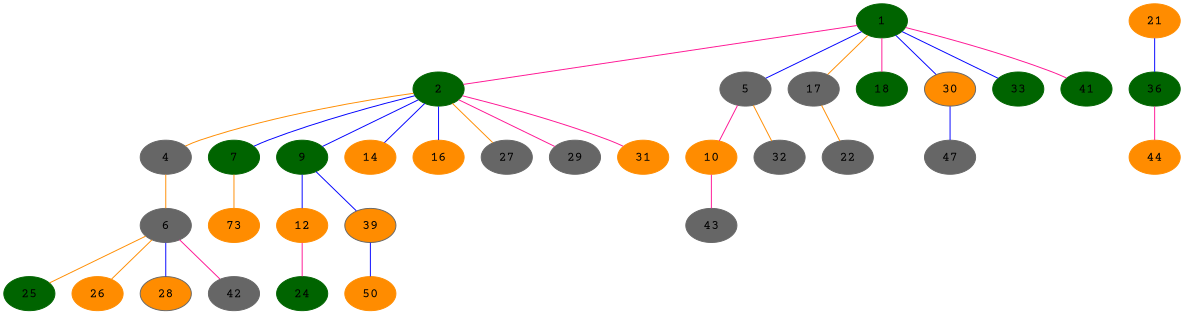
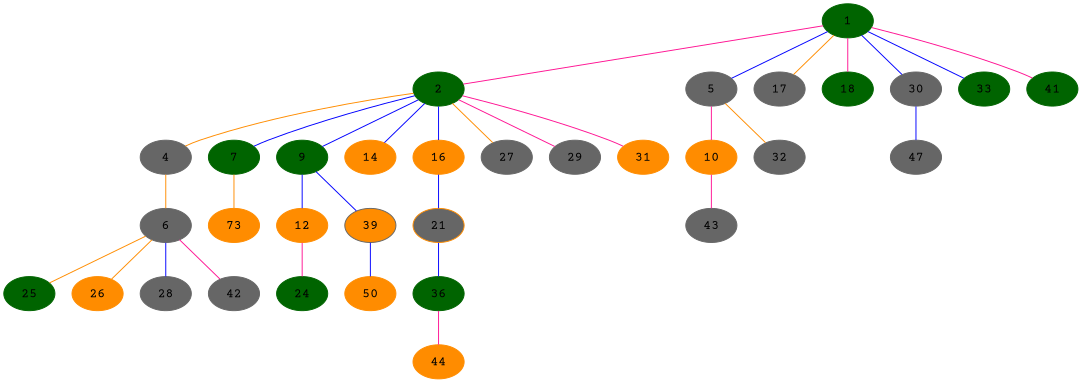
(1155, 21) -> (439, 225)
(950, 89) -> (916, 89)
(848, 157) -> none
none -> (439, 191)
(166, 294) -> (166, 294)
